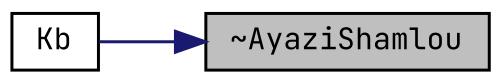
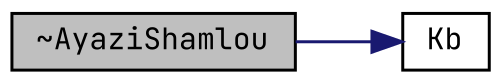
(137, 42) -> (334, 42)
